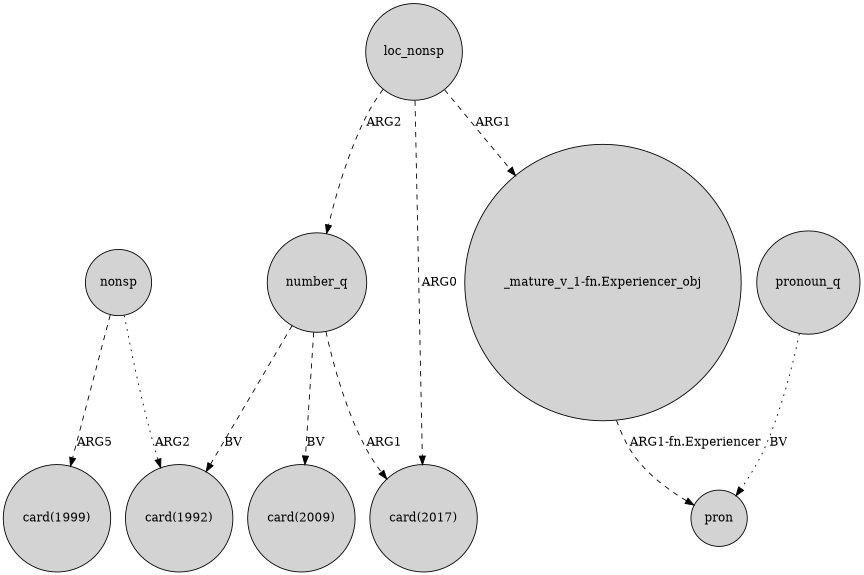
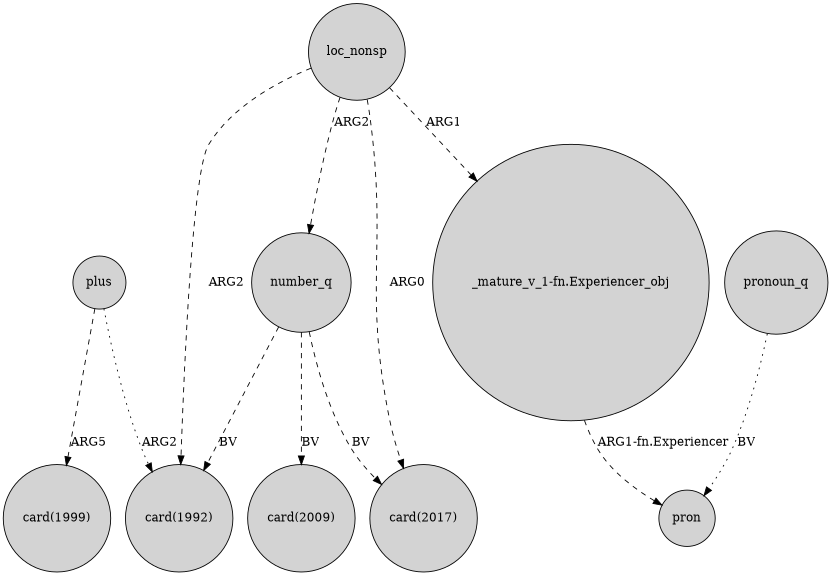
none -> (193, 235)
(119, 283) -> (99, 283)
(384, 443) -> (361, 443)
